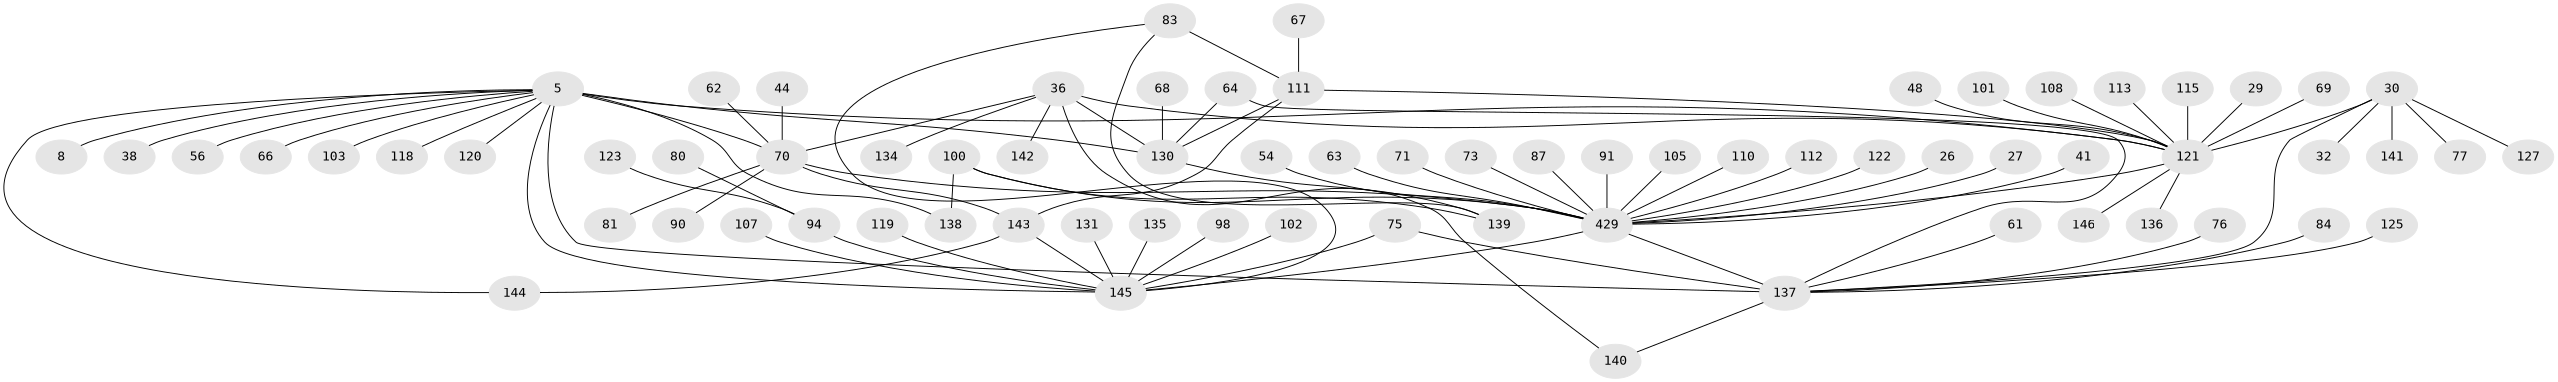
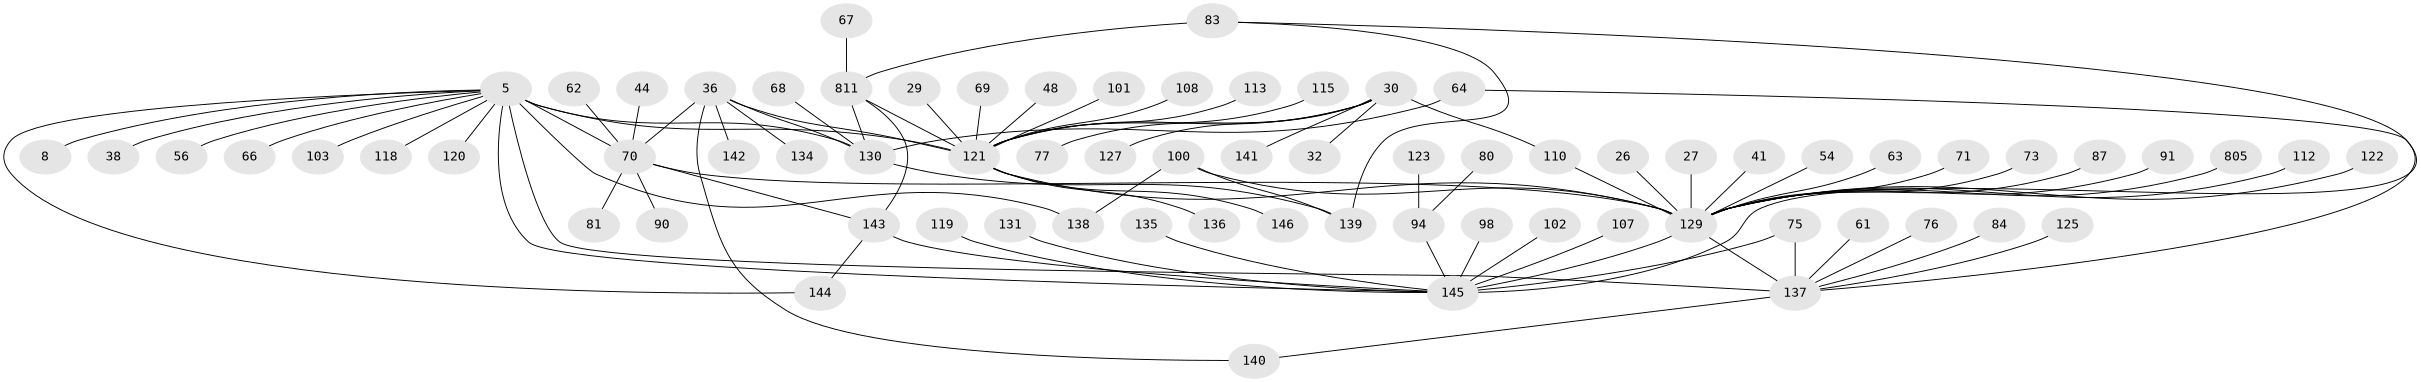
(1299, 89) -> (846, 89)
(1675, 157) -> (2236, 157)
(1607, 225) -> (1691, 225)
(2260, 236) -> (1479, 125)
